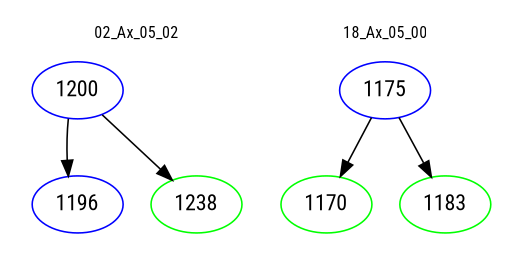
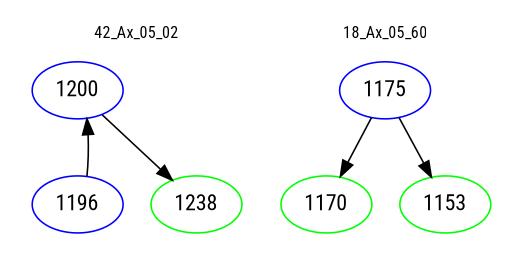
(137, 34) -> (137, 34)
(386, 34) -> (386, 34)
(67, 139) -> (88, 156)
(445, 204) -> (445, 204)
